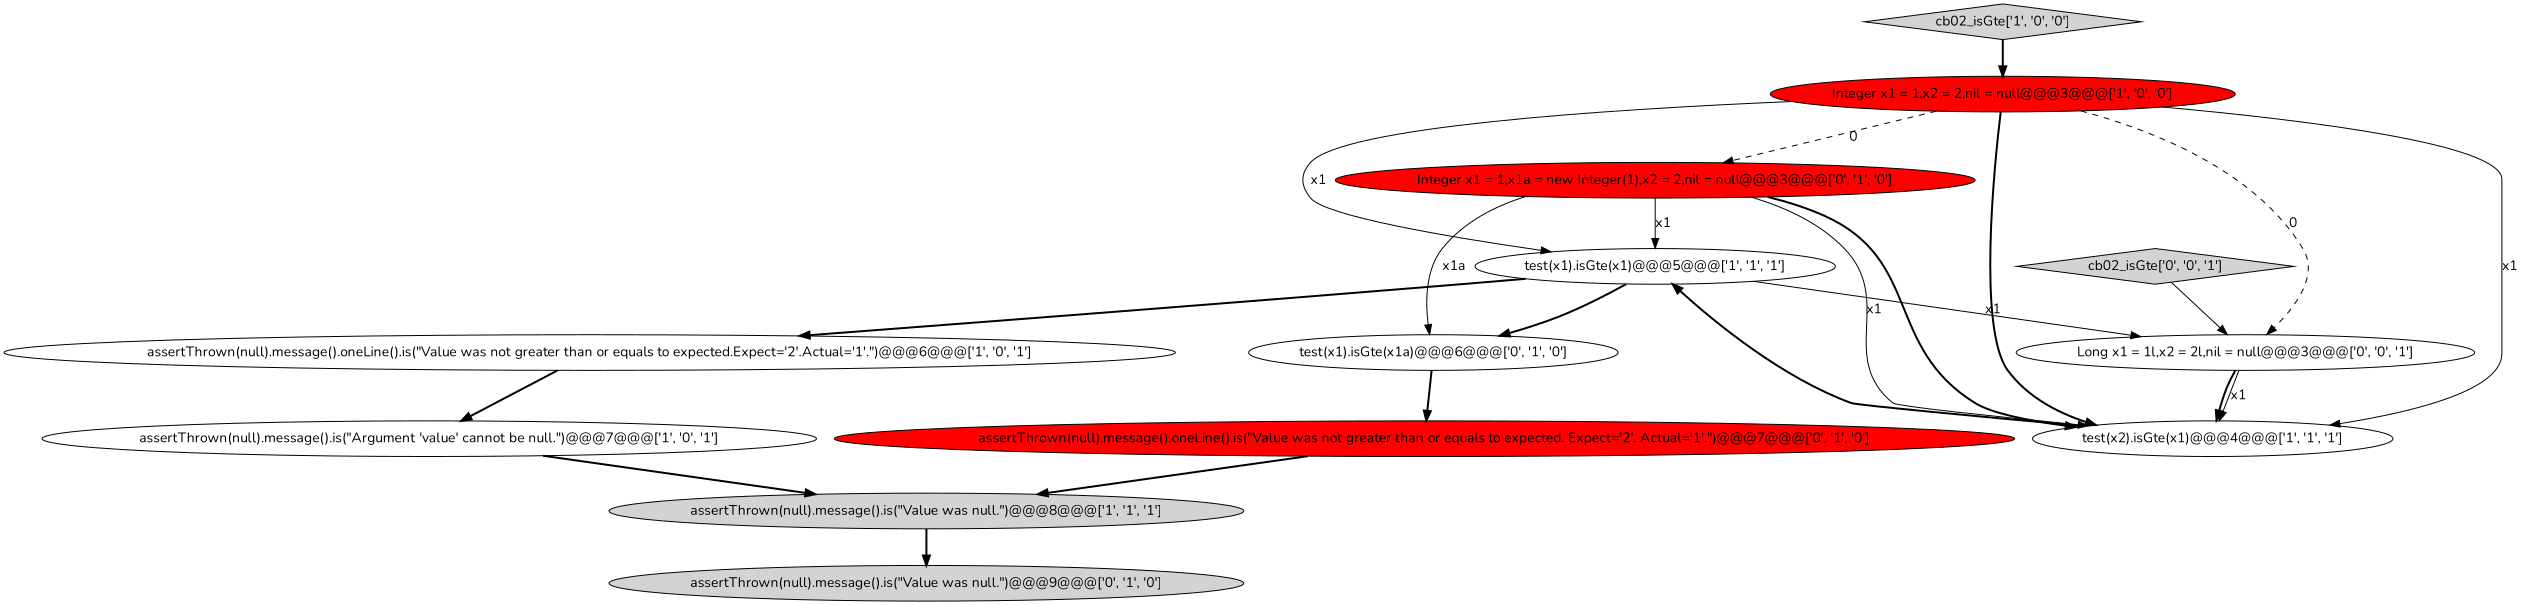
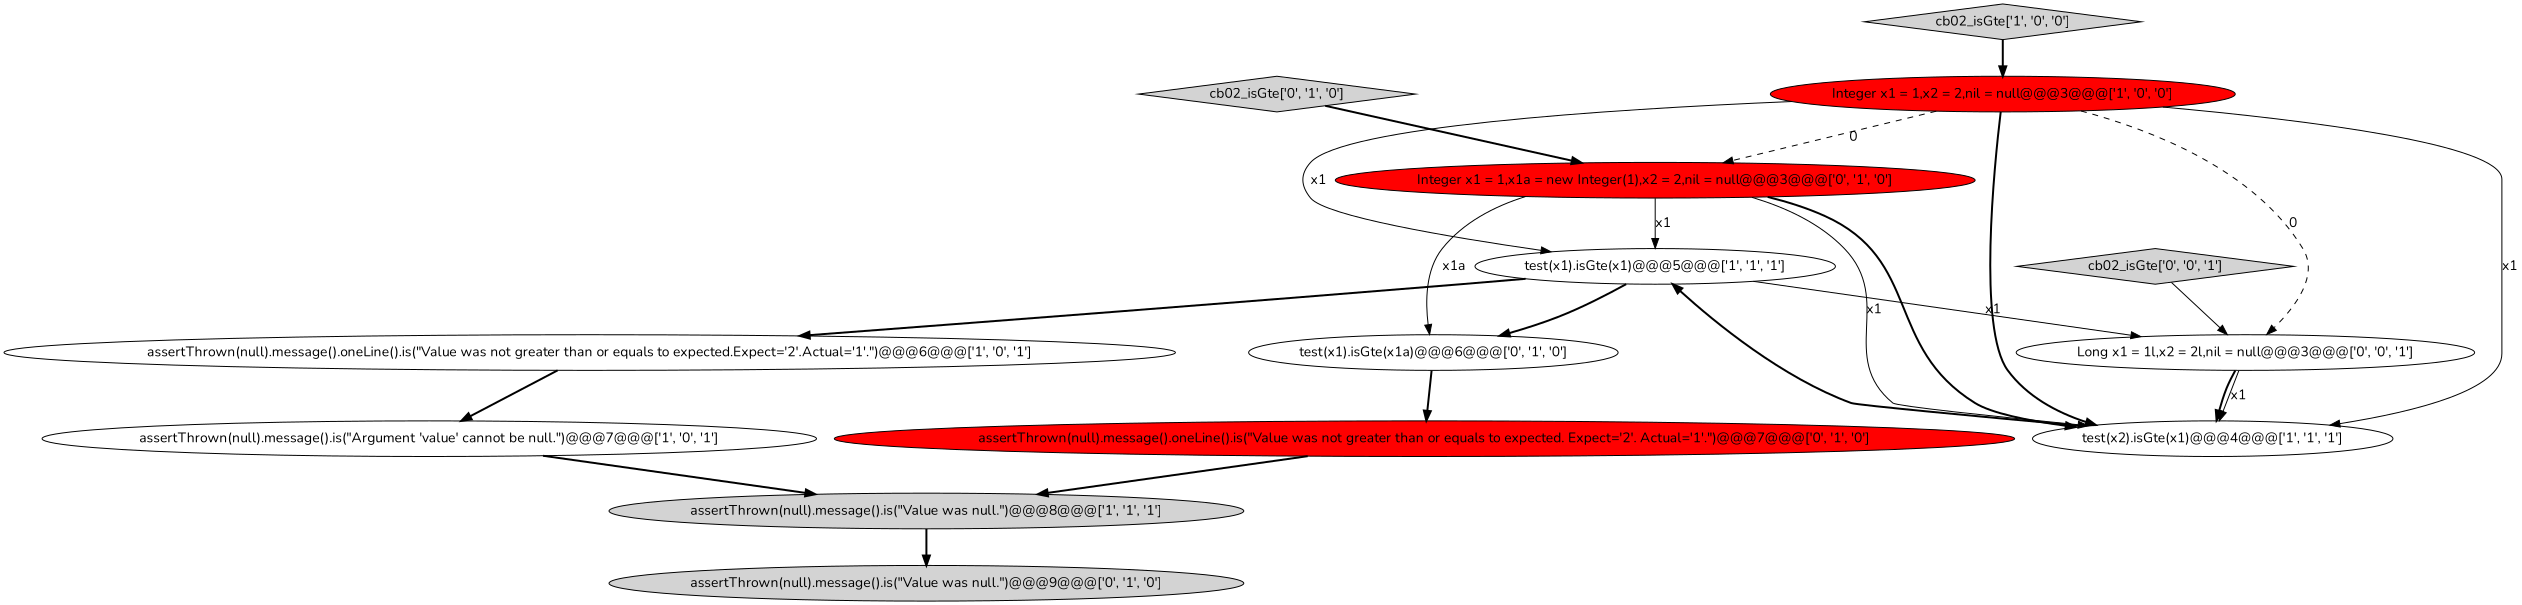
none -> (1277, 94)
